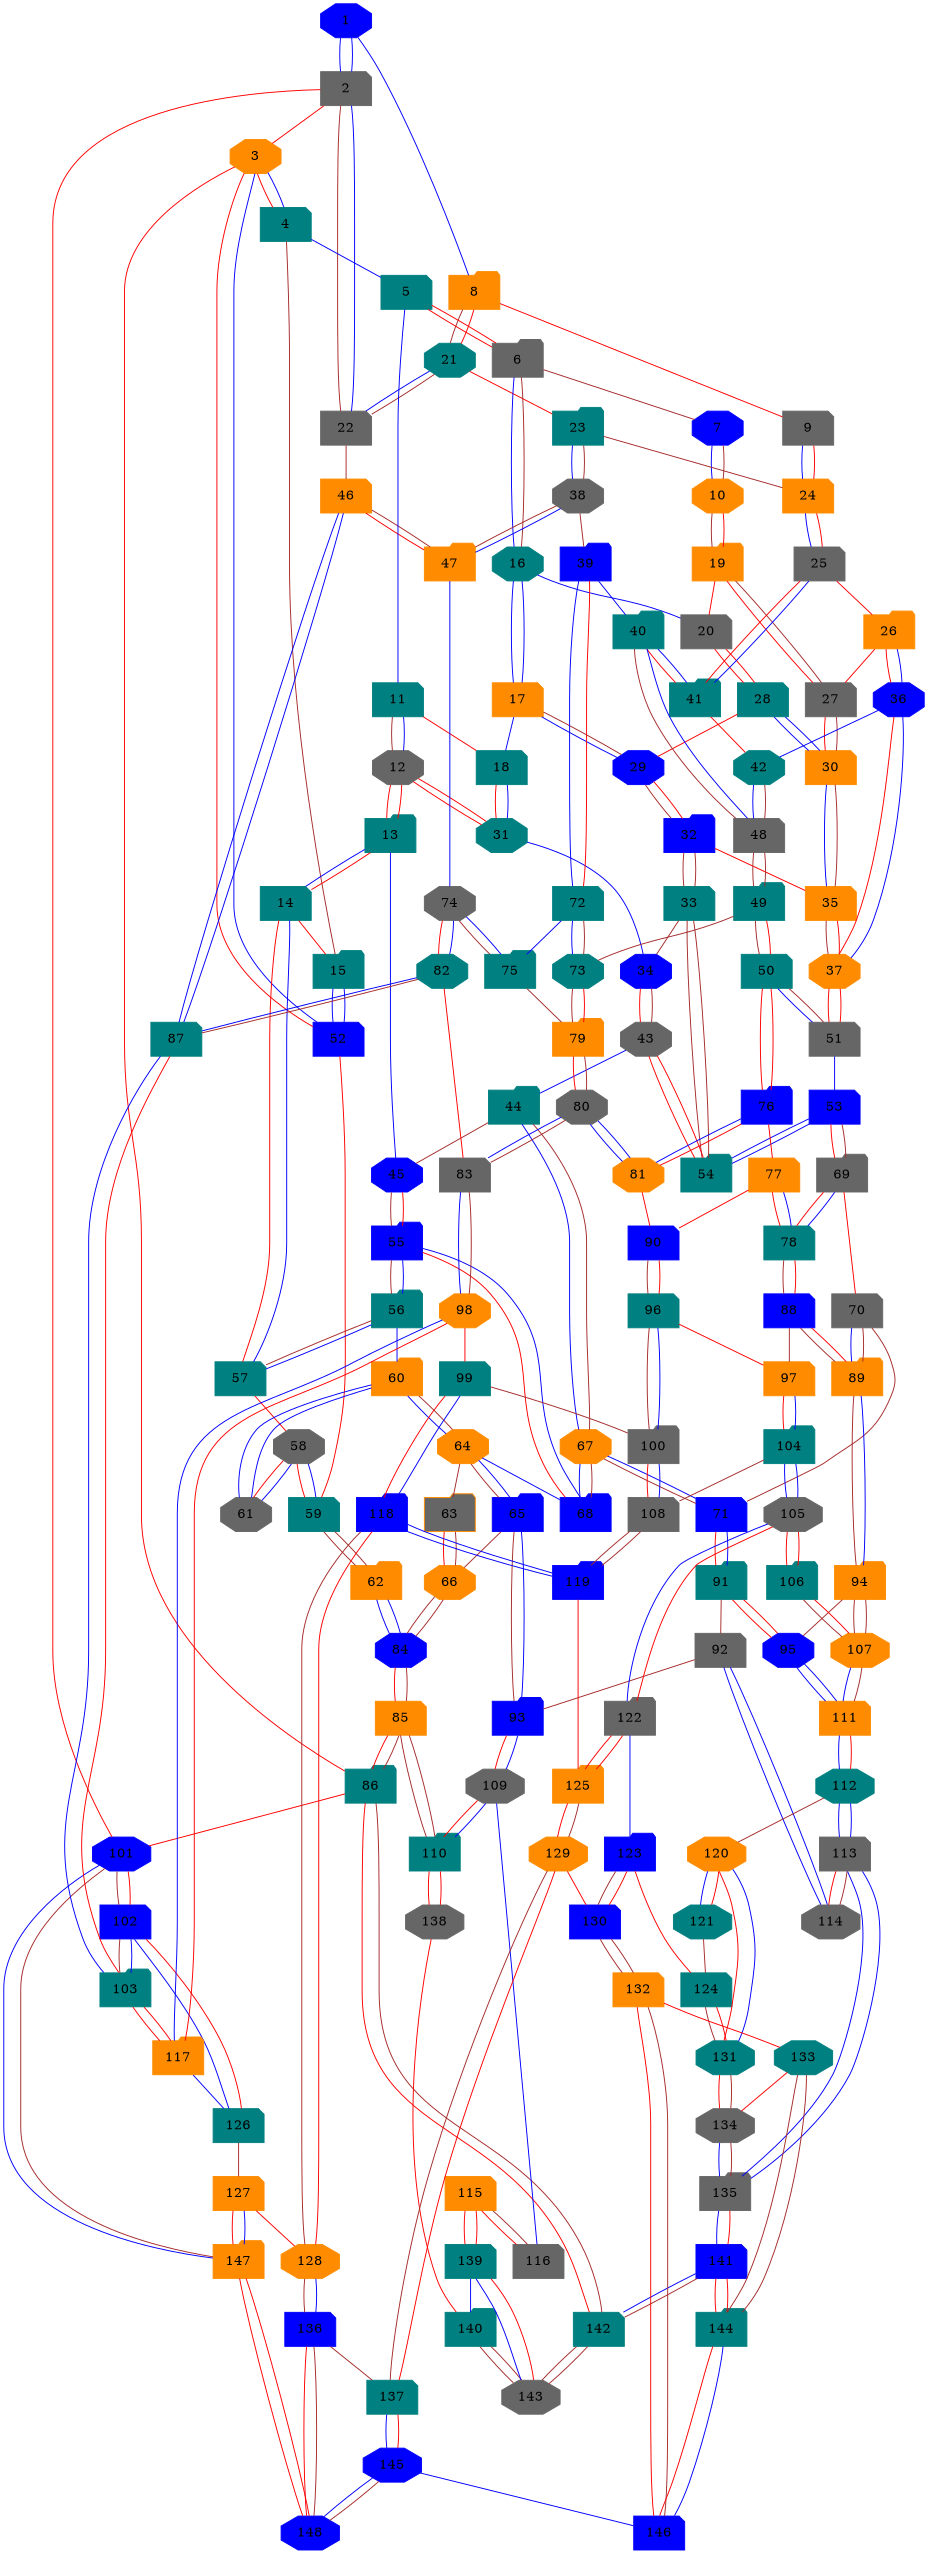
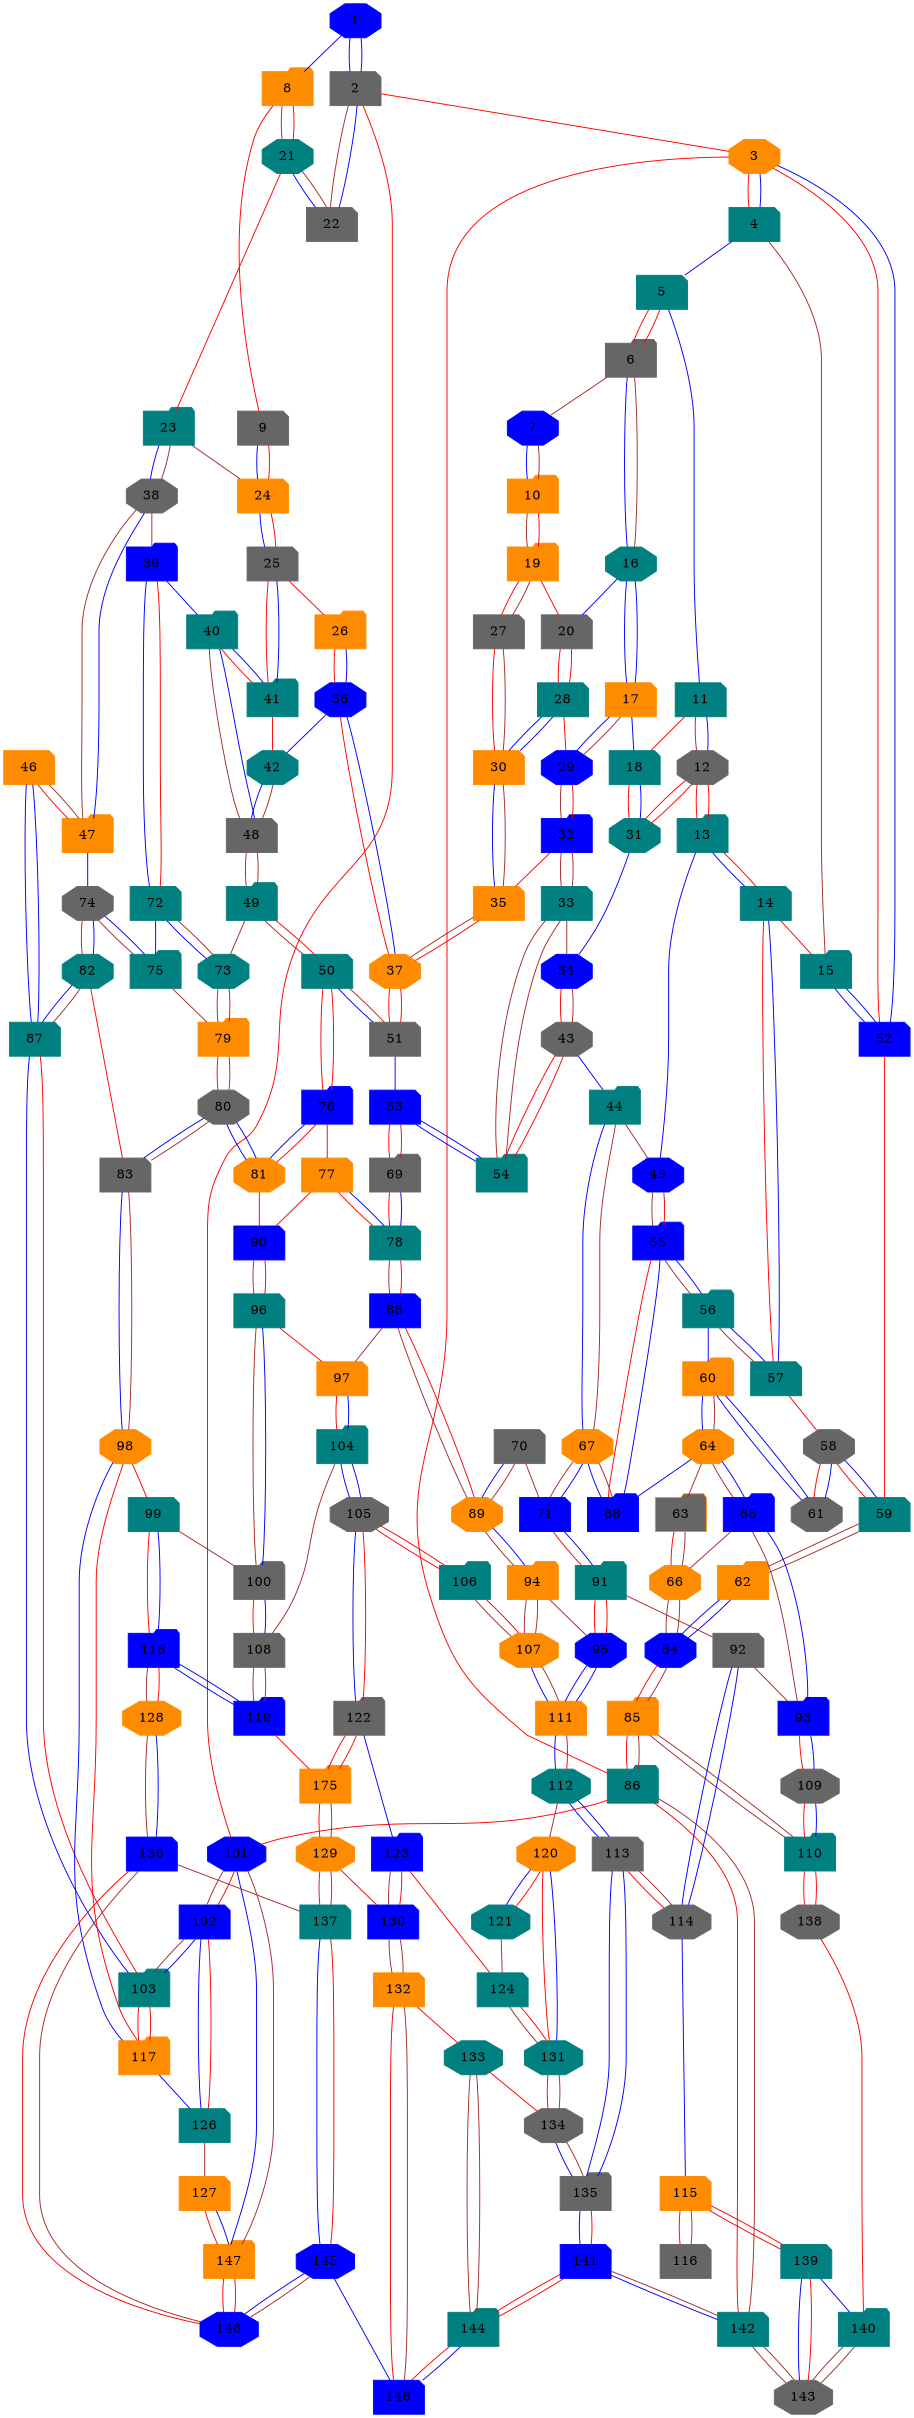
(346, 462) -> none
(718, 496) -> (533, 496)
(860, 666) -> none
(850, 1243) -> none
(857, 1379) -> (477, 1515)
(401, 1718) -> (633, 1718)
(578, 1786) -> (325, 1786)
(517, 2024) -> none
none -> (684, 2058)
(276, 2228) -> none
